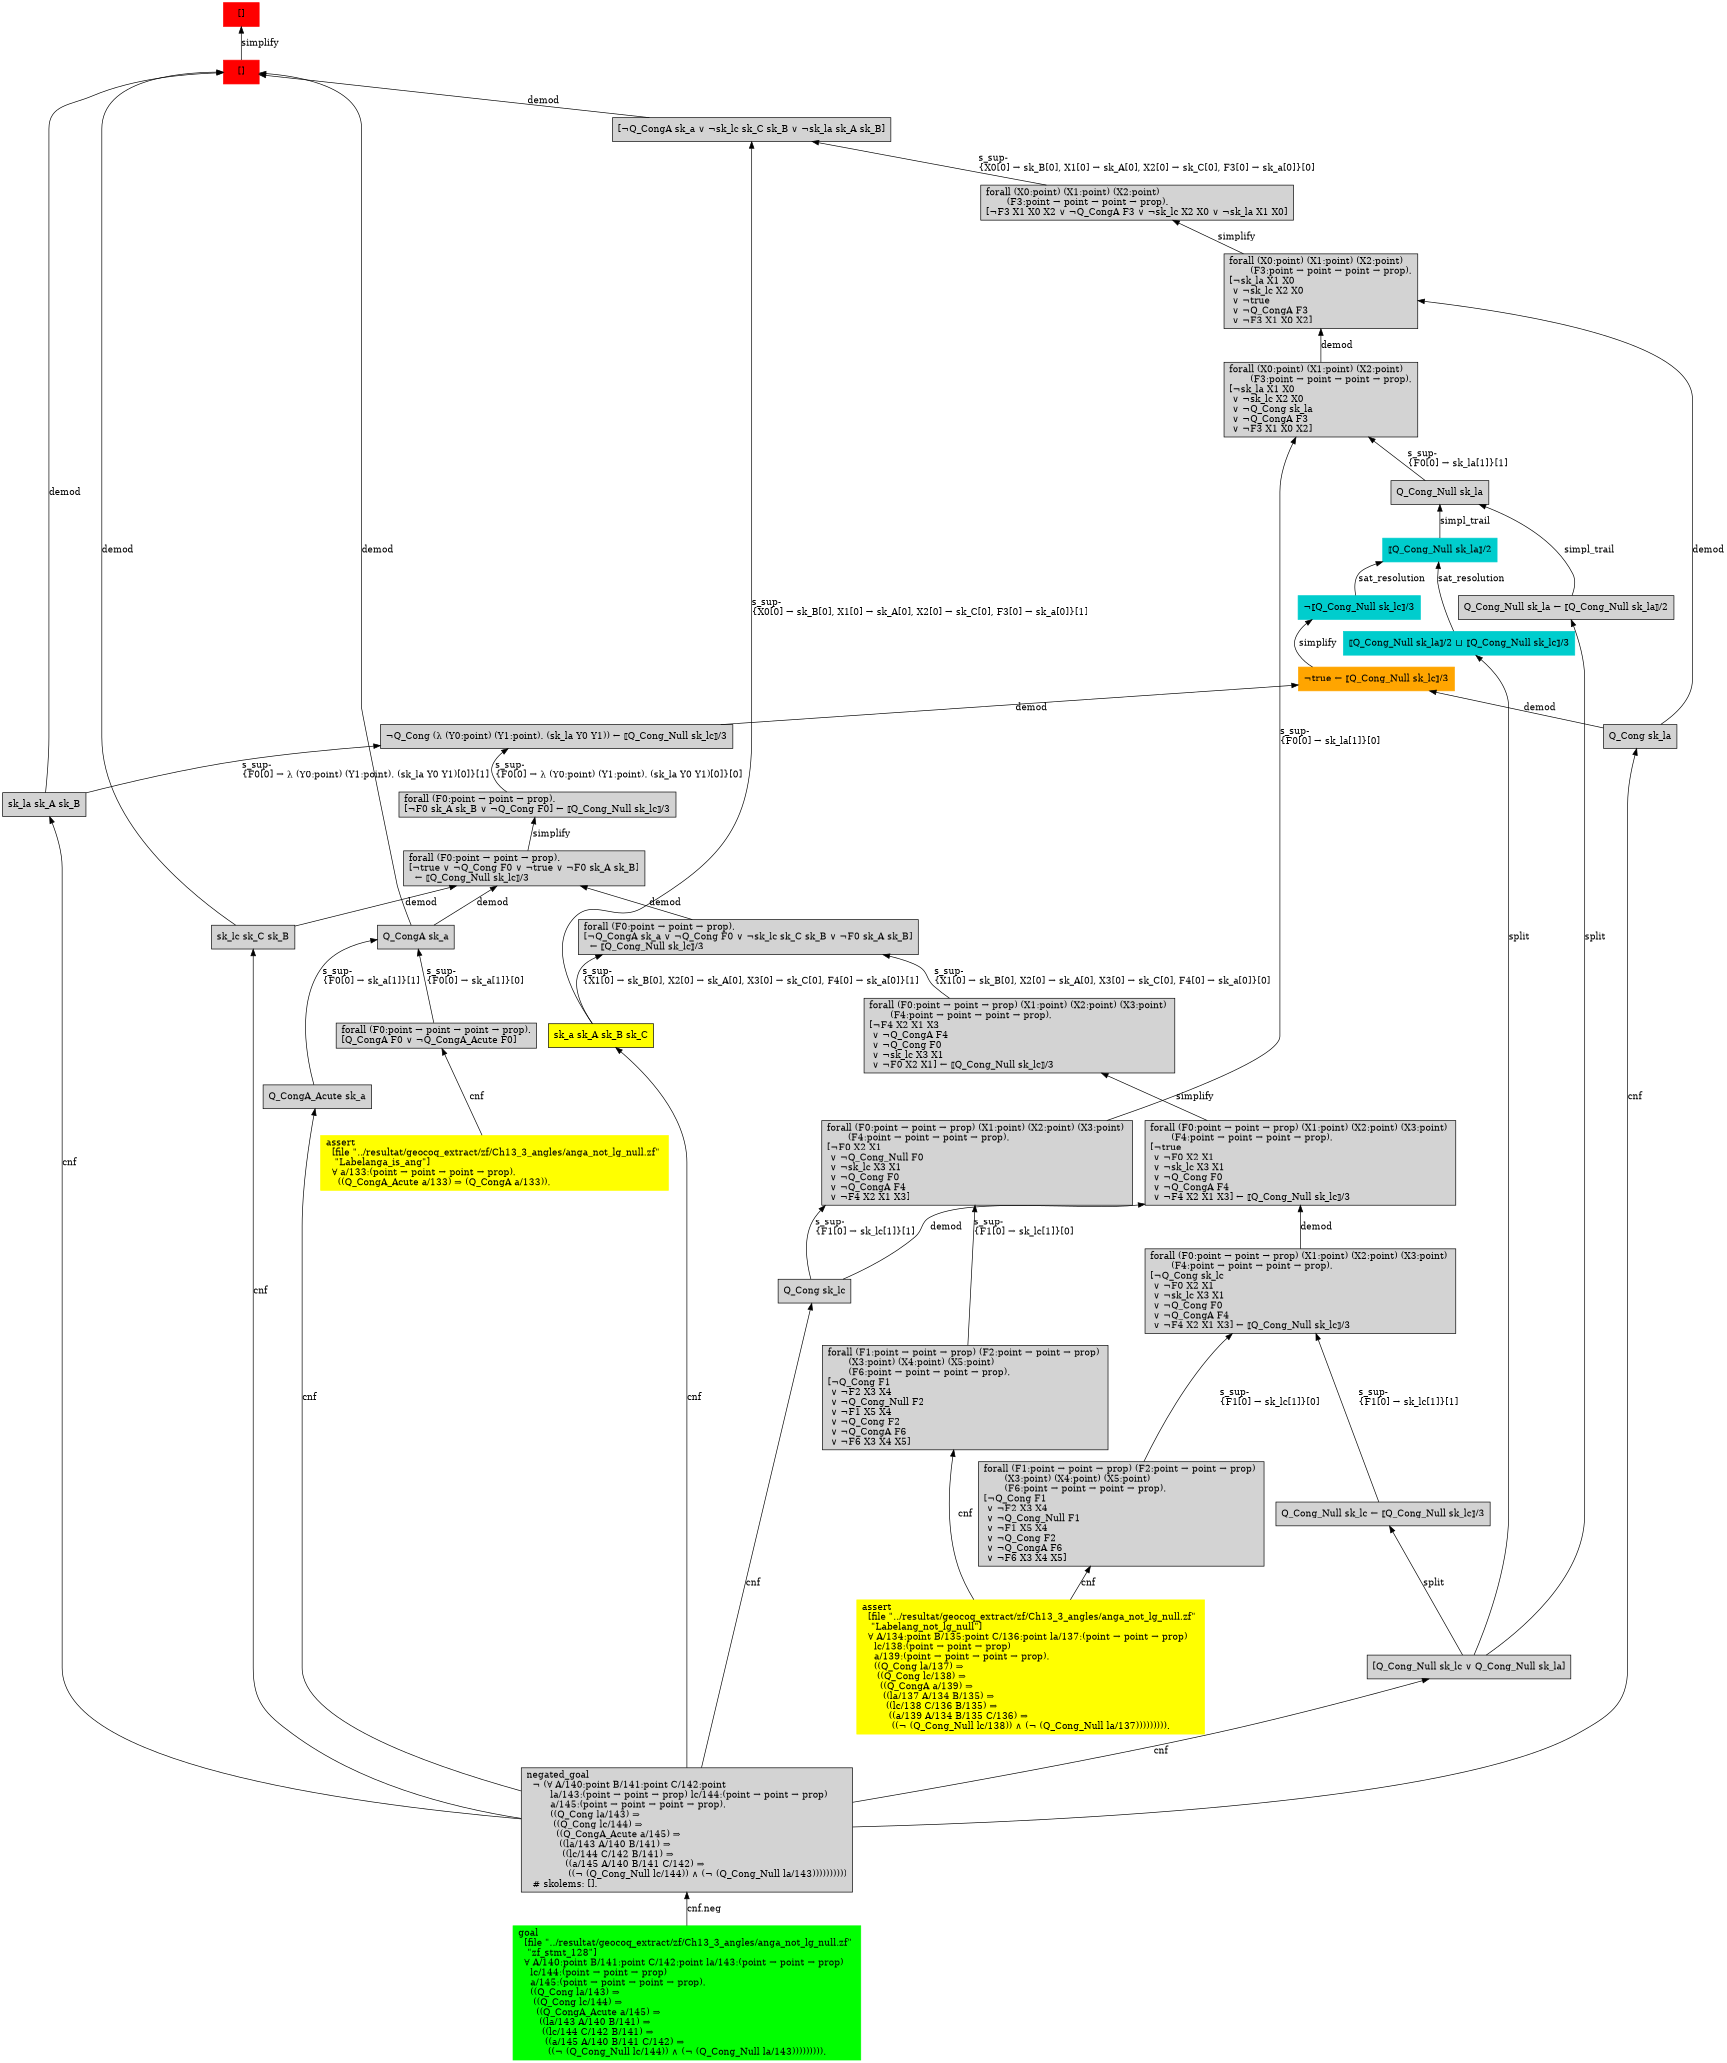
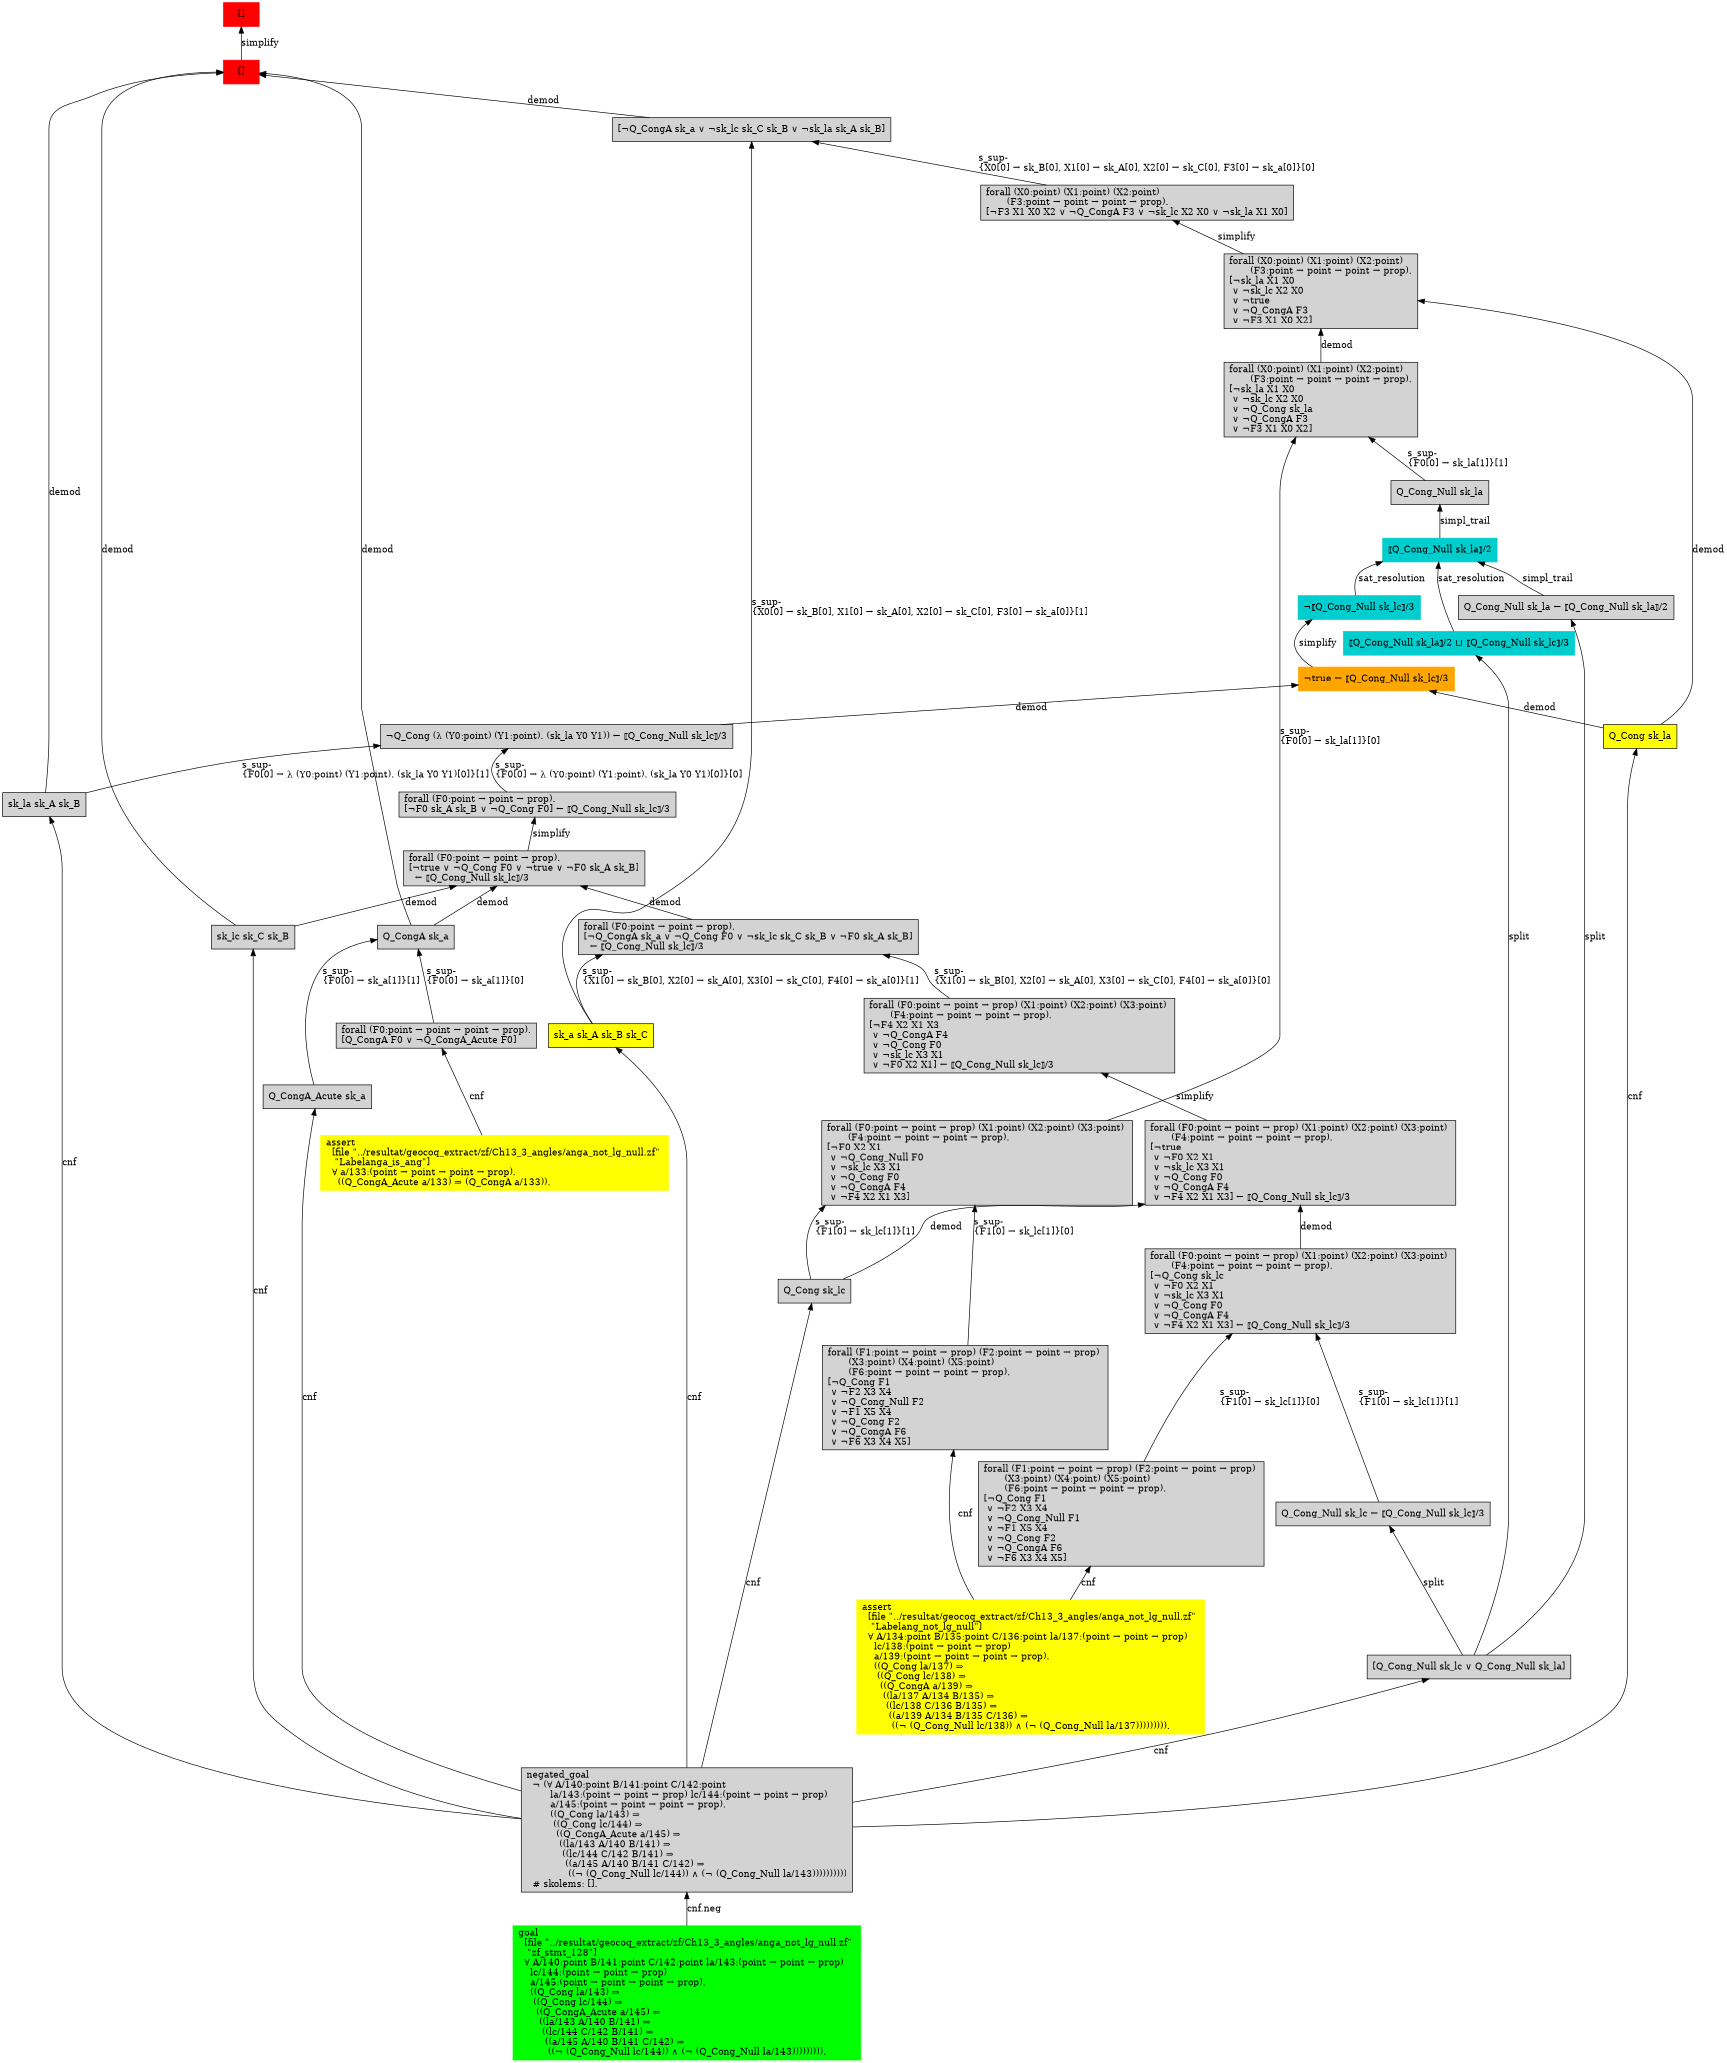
(1544, 540) -> (1515, 578)
(1640, 736) -> (1640, 736)
